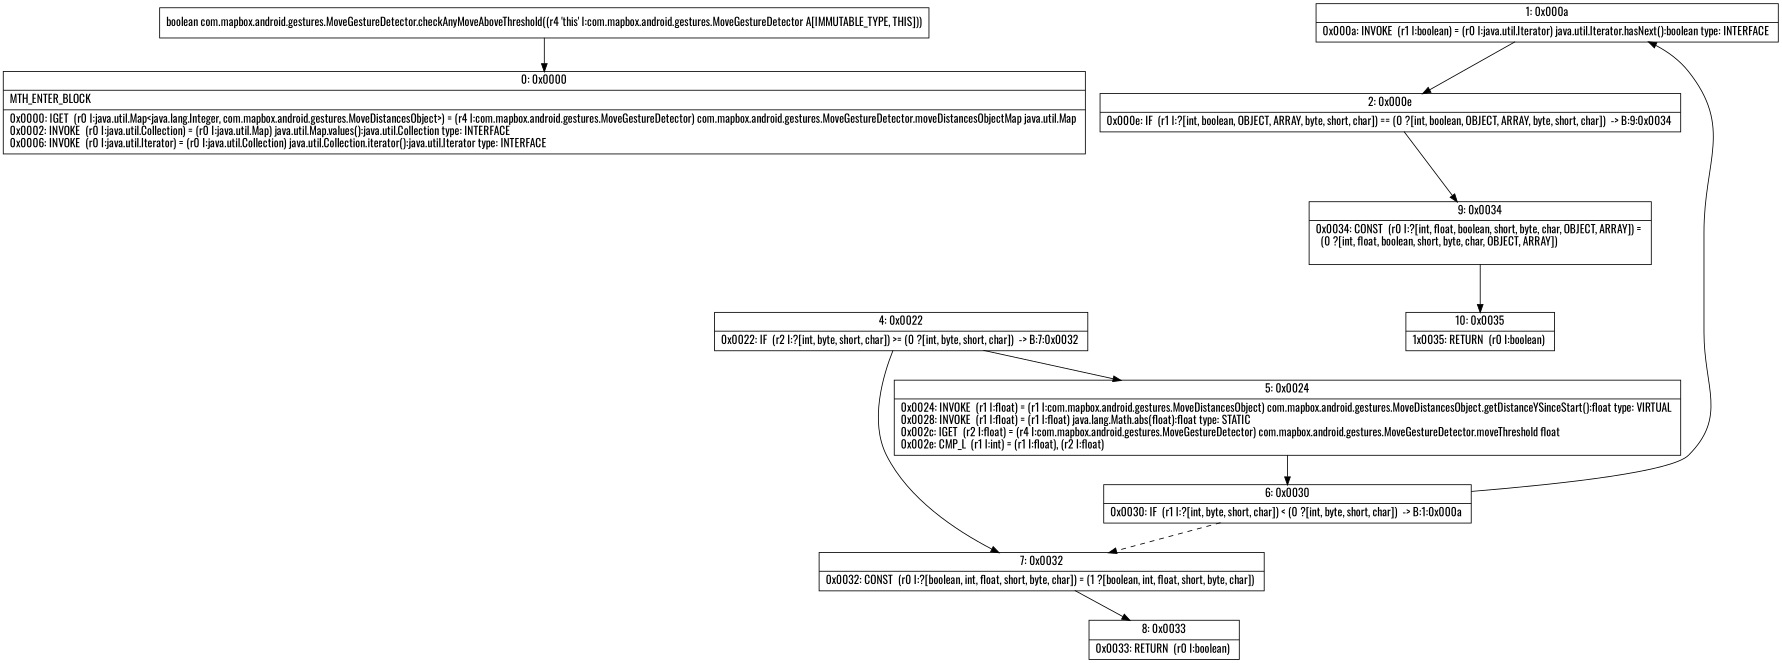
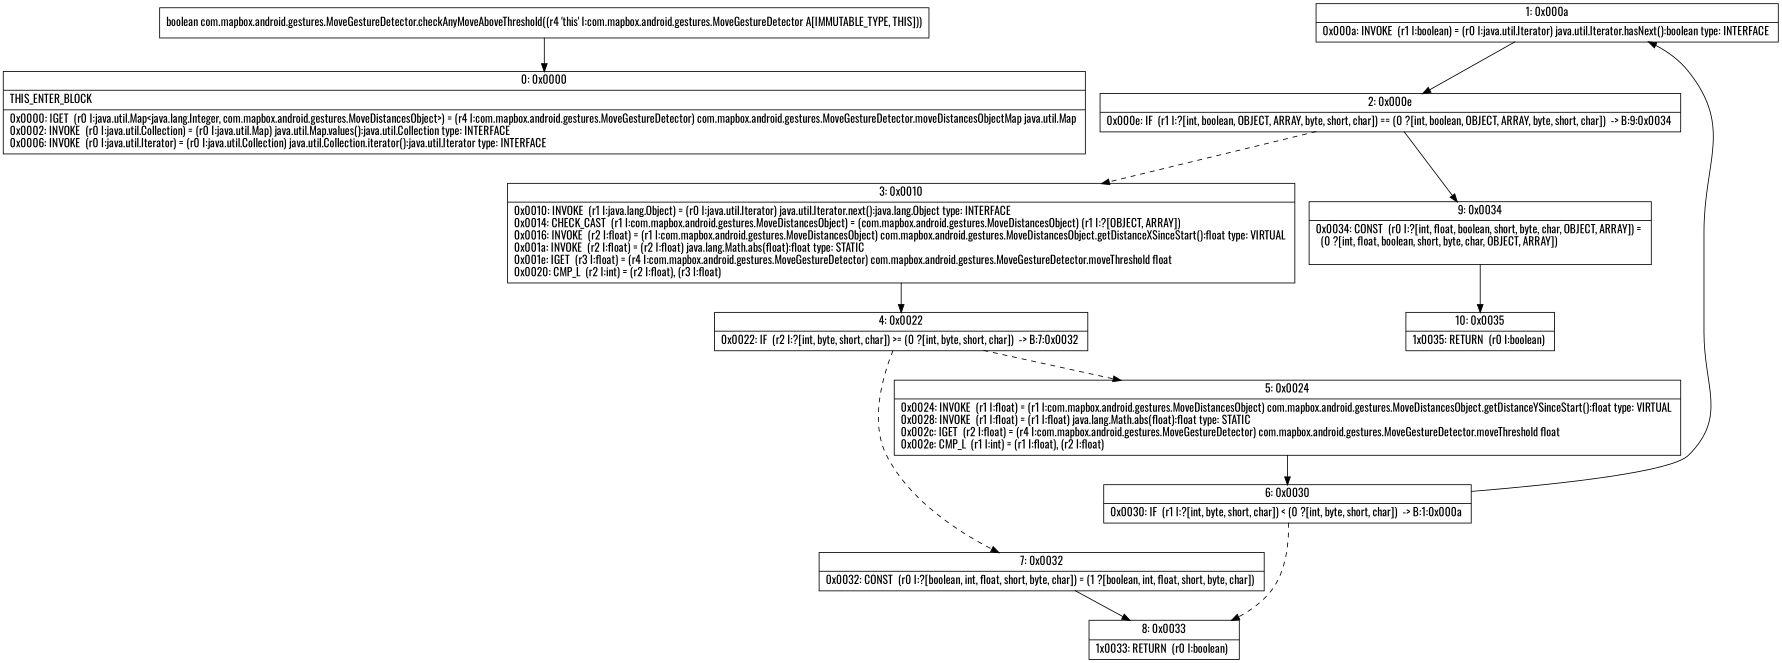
(51, 100) -> (51, 100)
none -> (901, 233)
(1048, 365) -> (1048, 365)
(895, 470) -> (895, 470)
(1169, 537) -> (1279, 578)
(1164, 649) -> (1163, 649)
